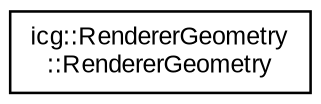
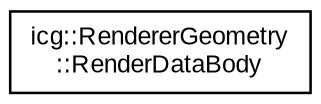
(160, 52) -> (160, 52)
